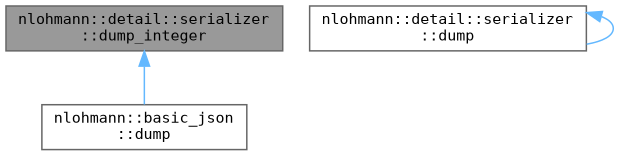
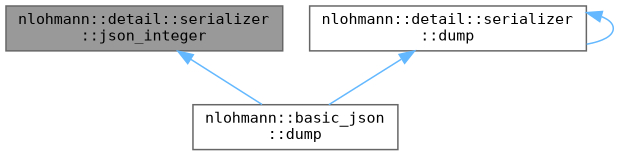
(144, 28) -> (144, 28)
none -> (365, 82)
